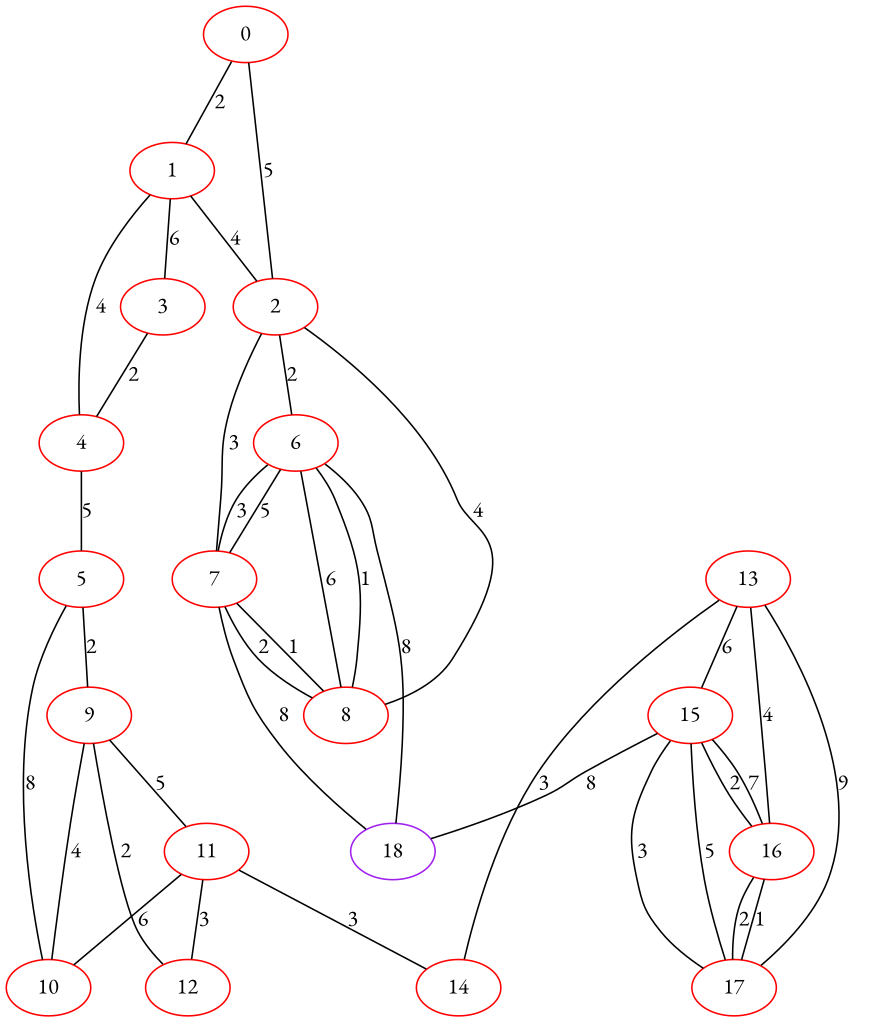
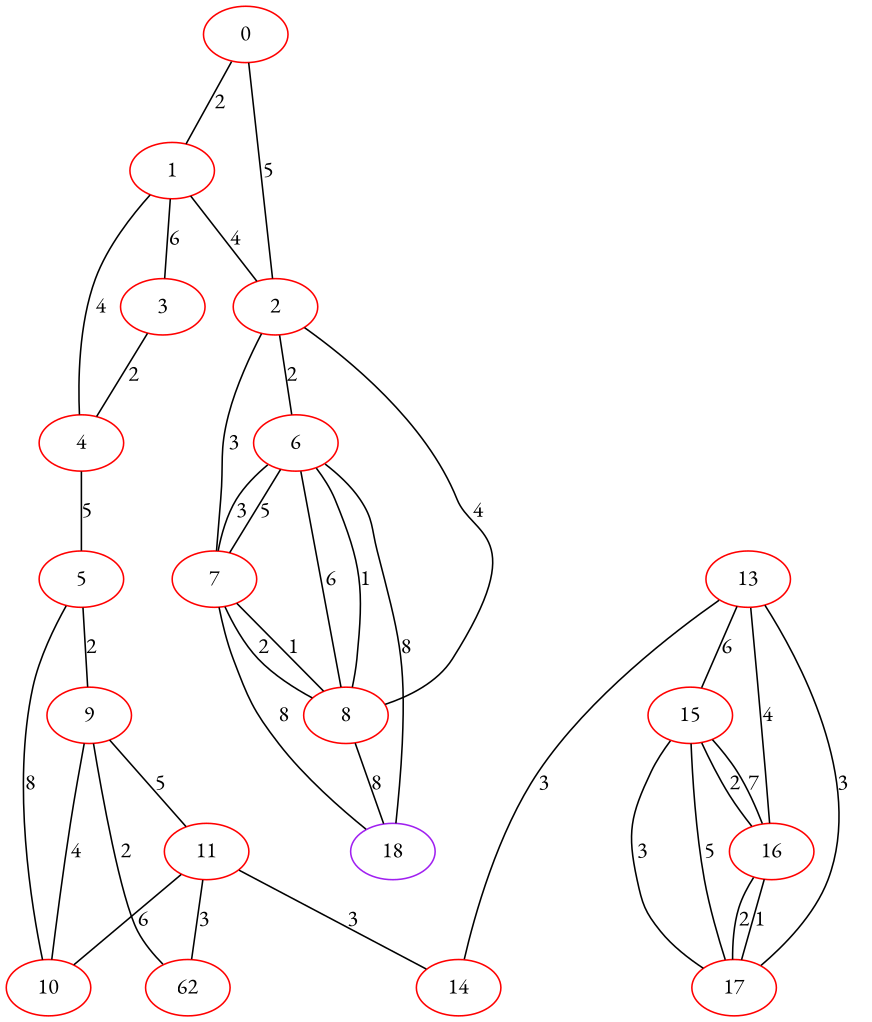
(843, 783) -> (843, 783)
(548, 794) -> (369, 783)
(188, 988) -> (188, 988)
